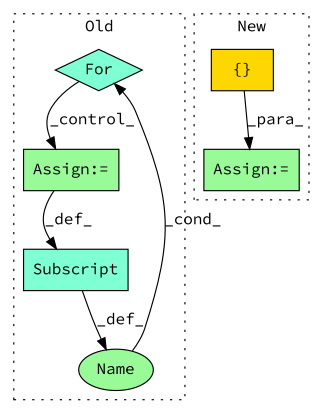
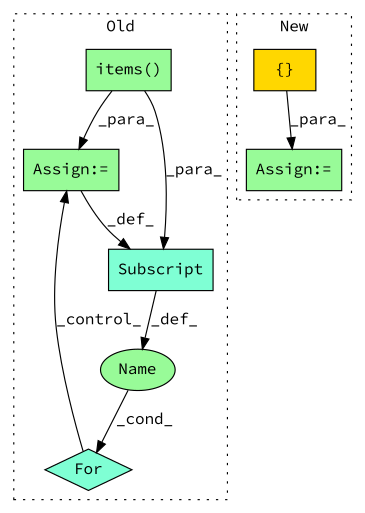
none -> (129, 70)
